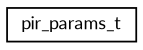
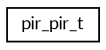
(72, 25) -> (53, 25)
